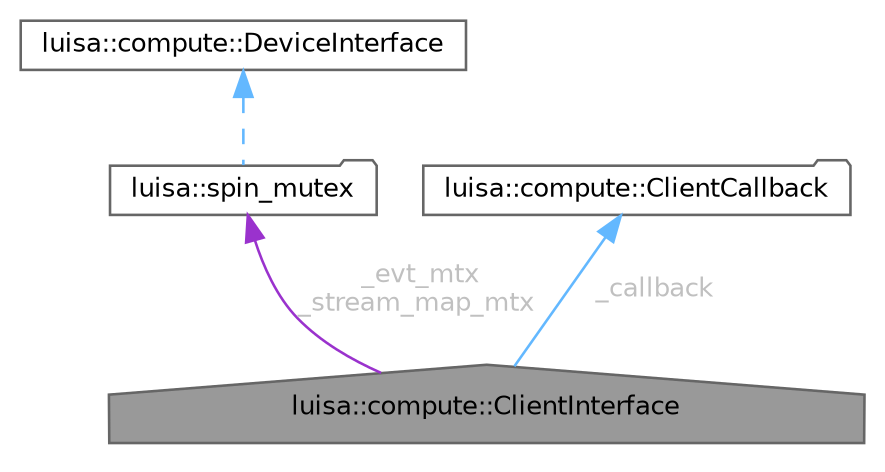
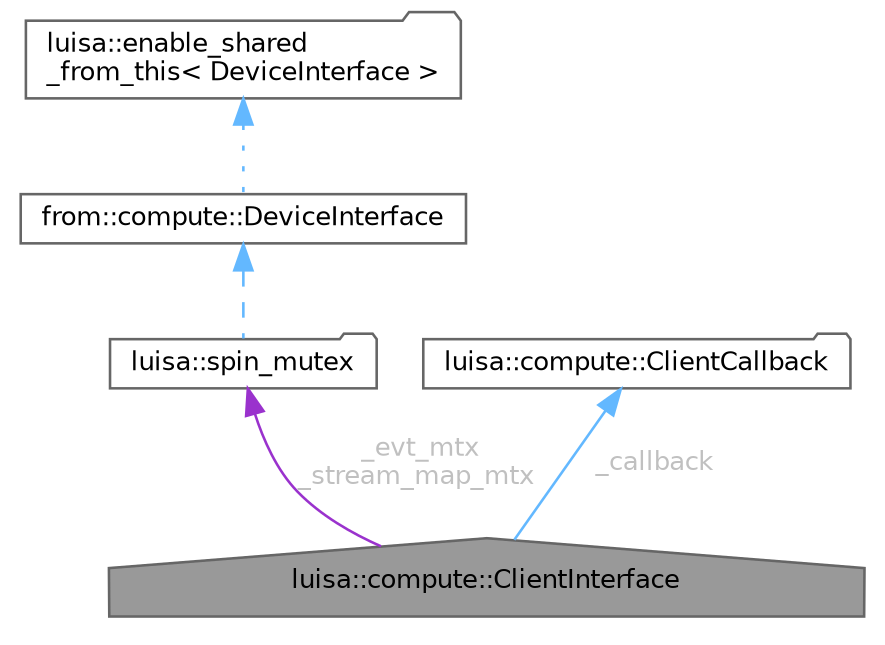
(243, 45) -> (243, 219)
none -> (243, 60)
